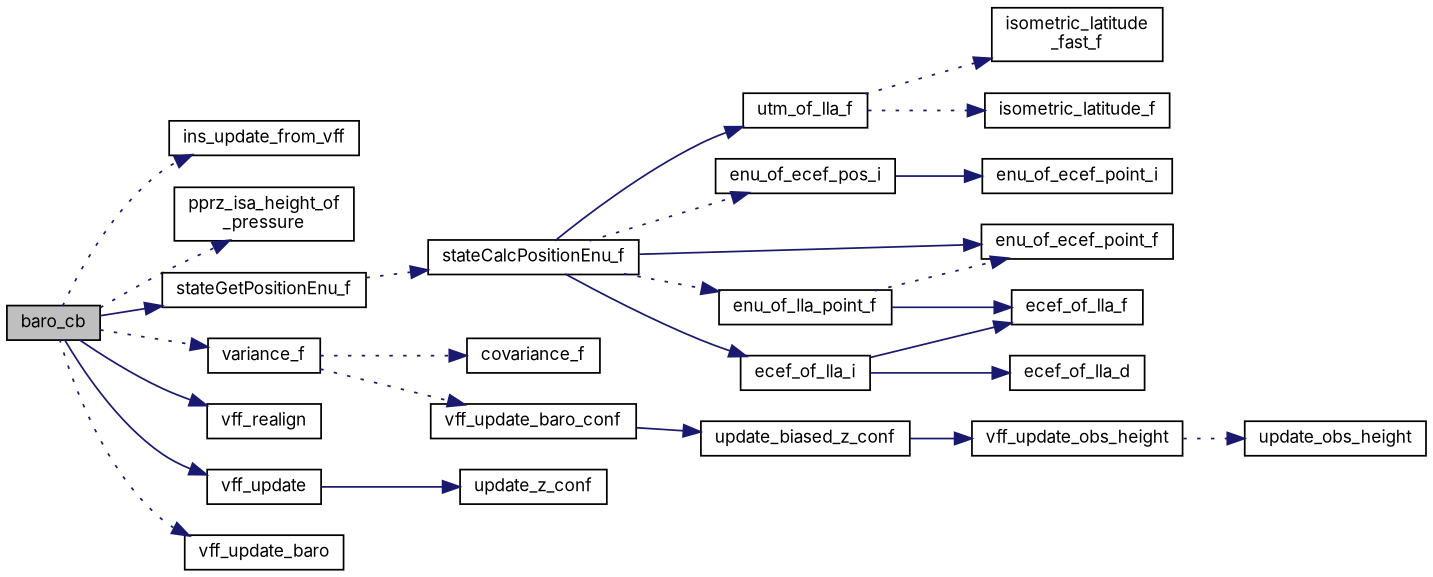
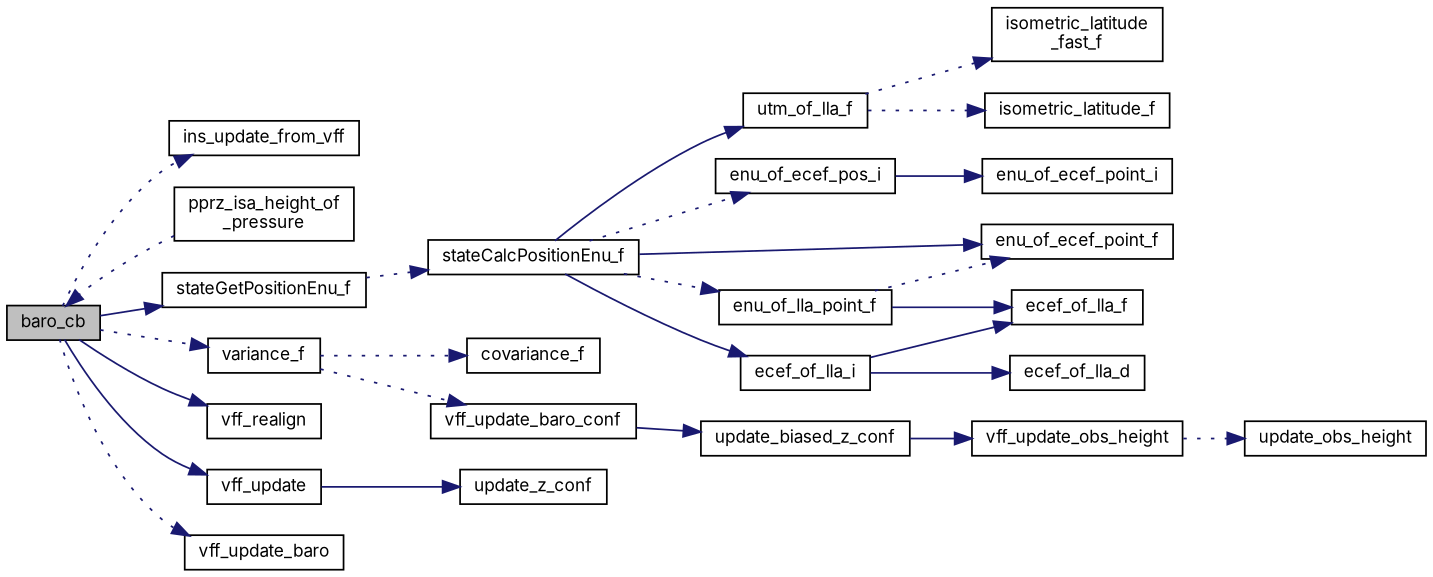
(156, 276) -> (125, 263)
